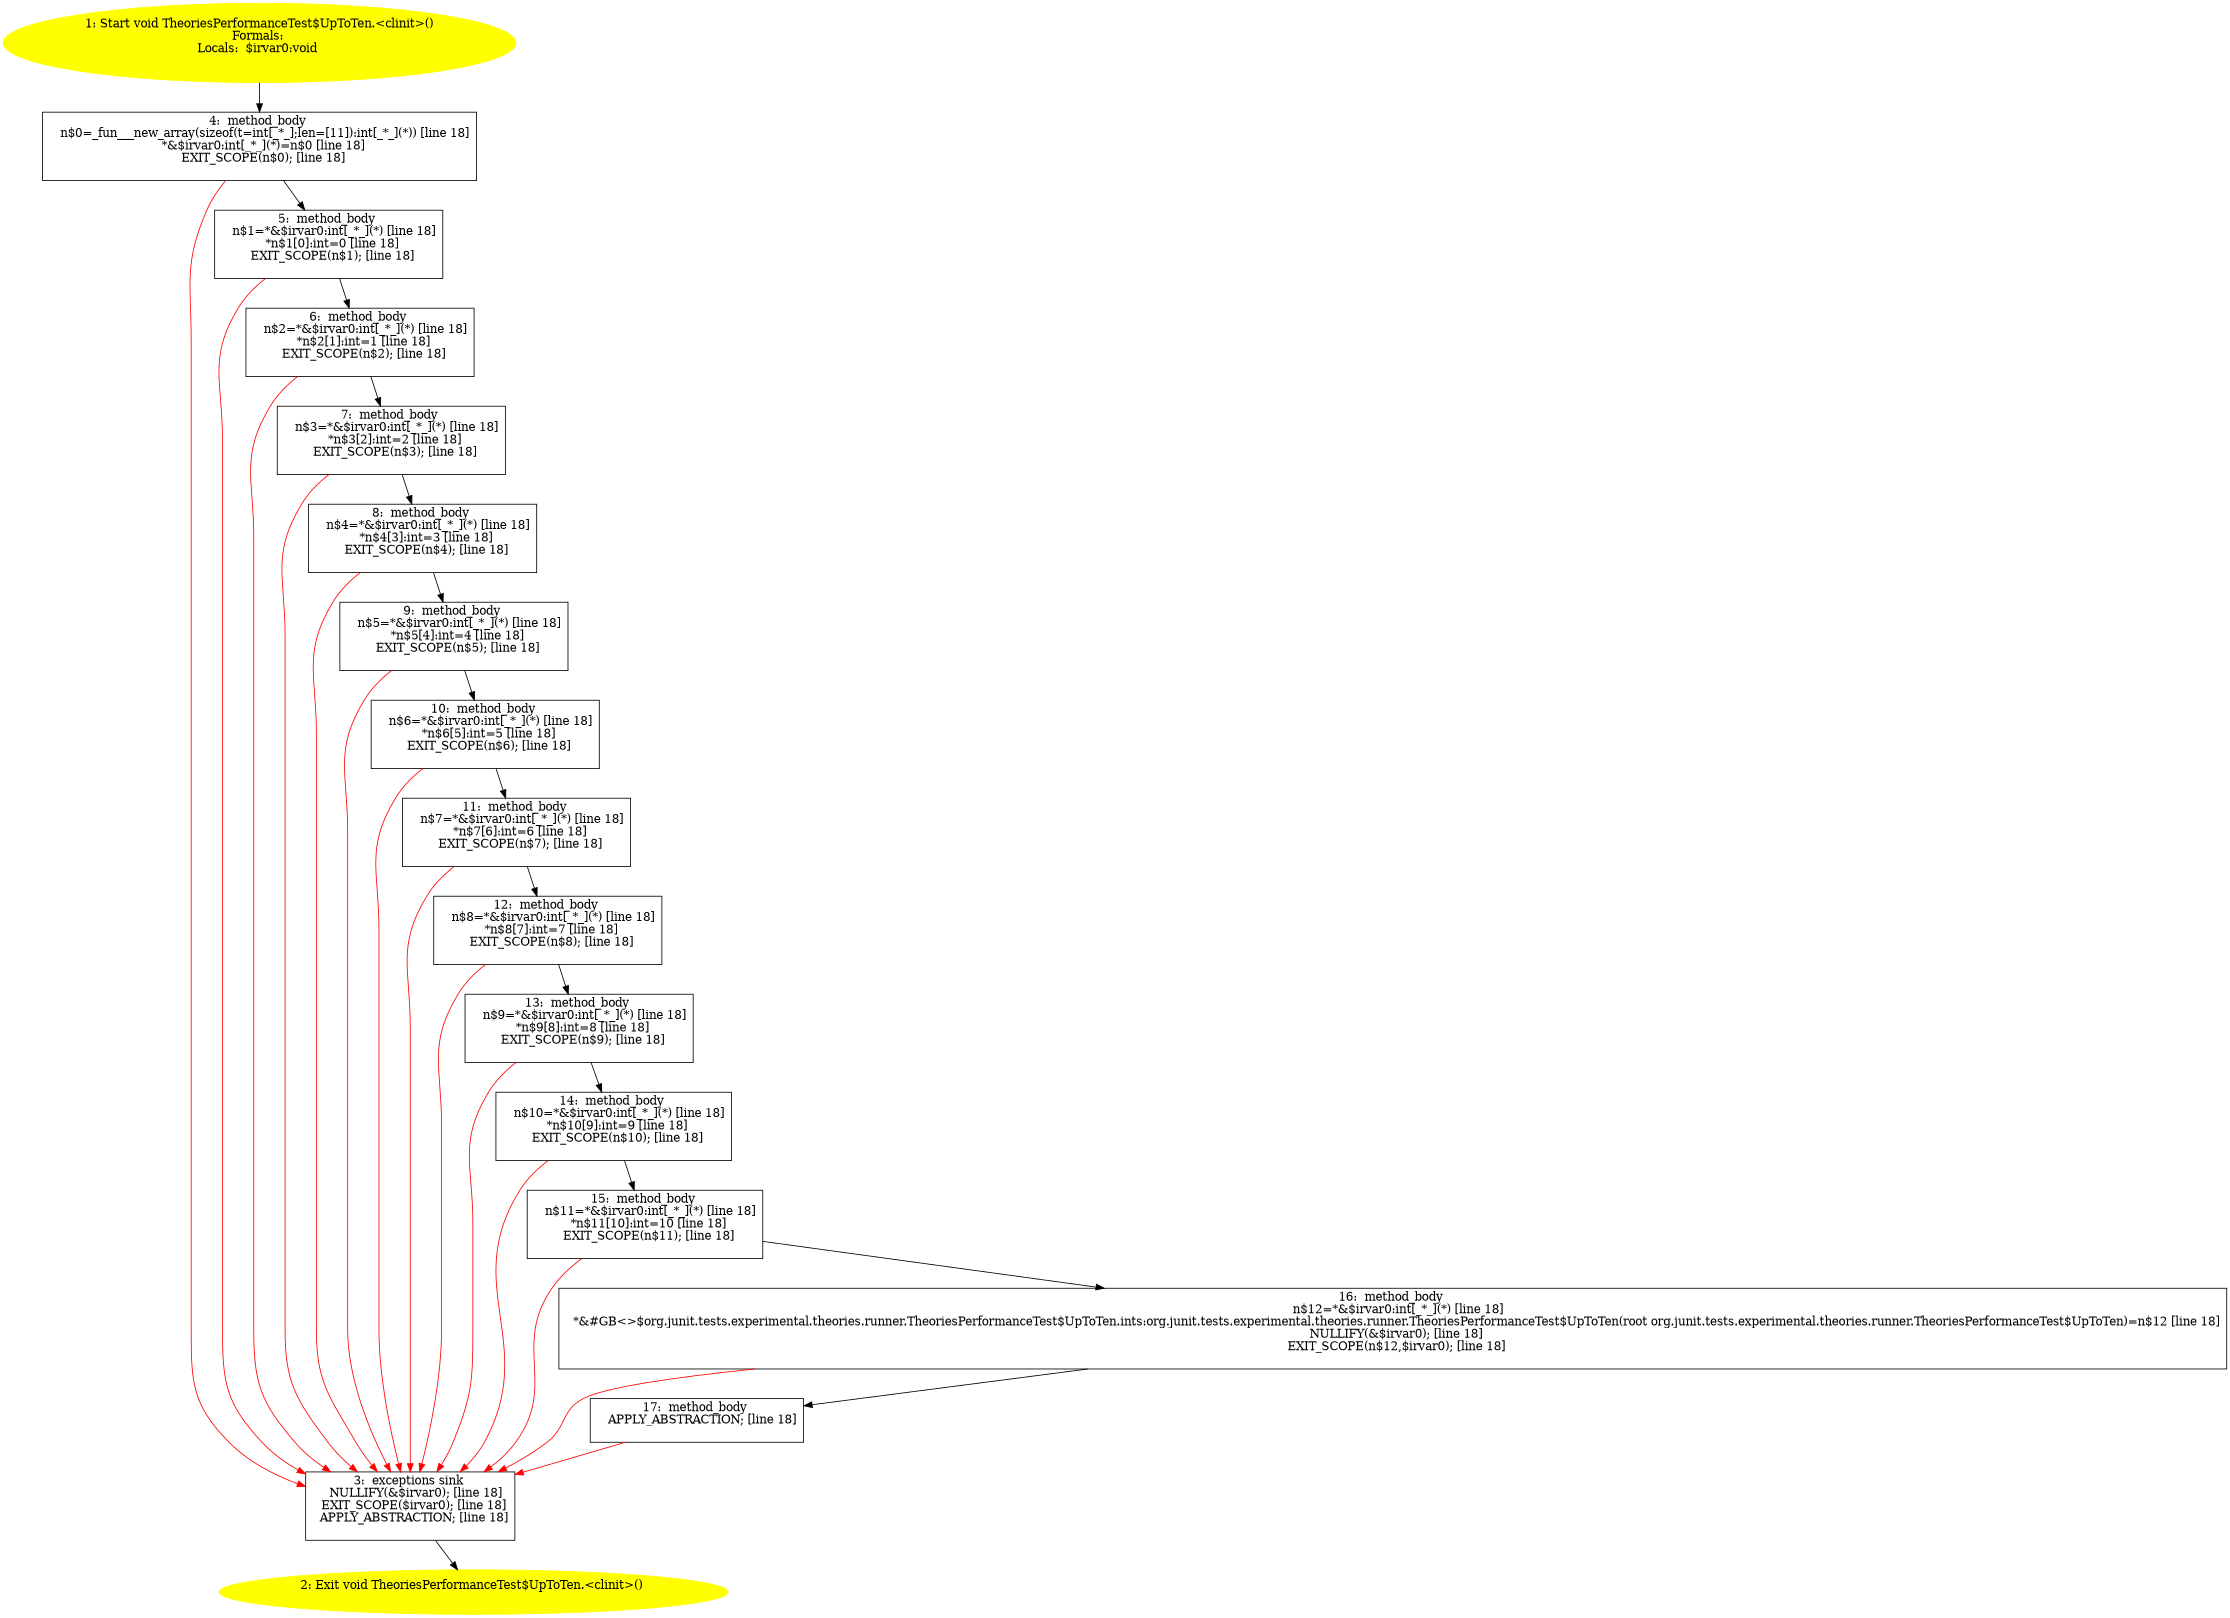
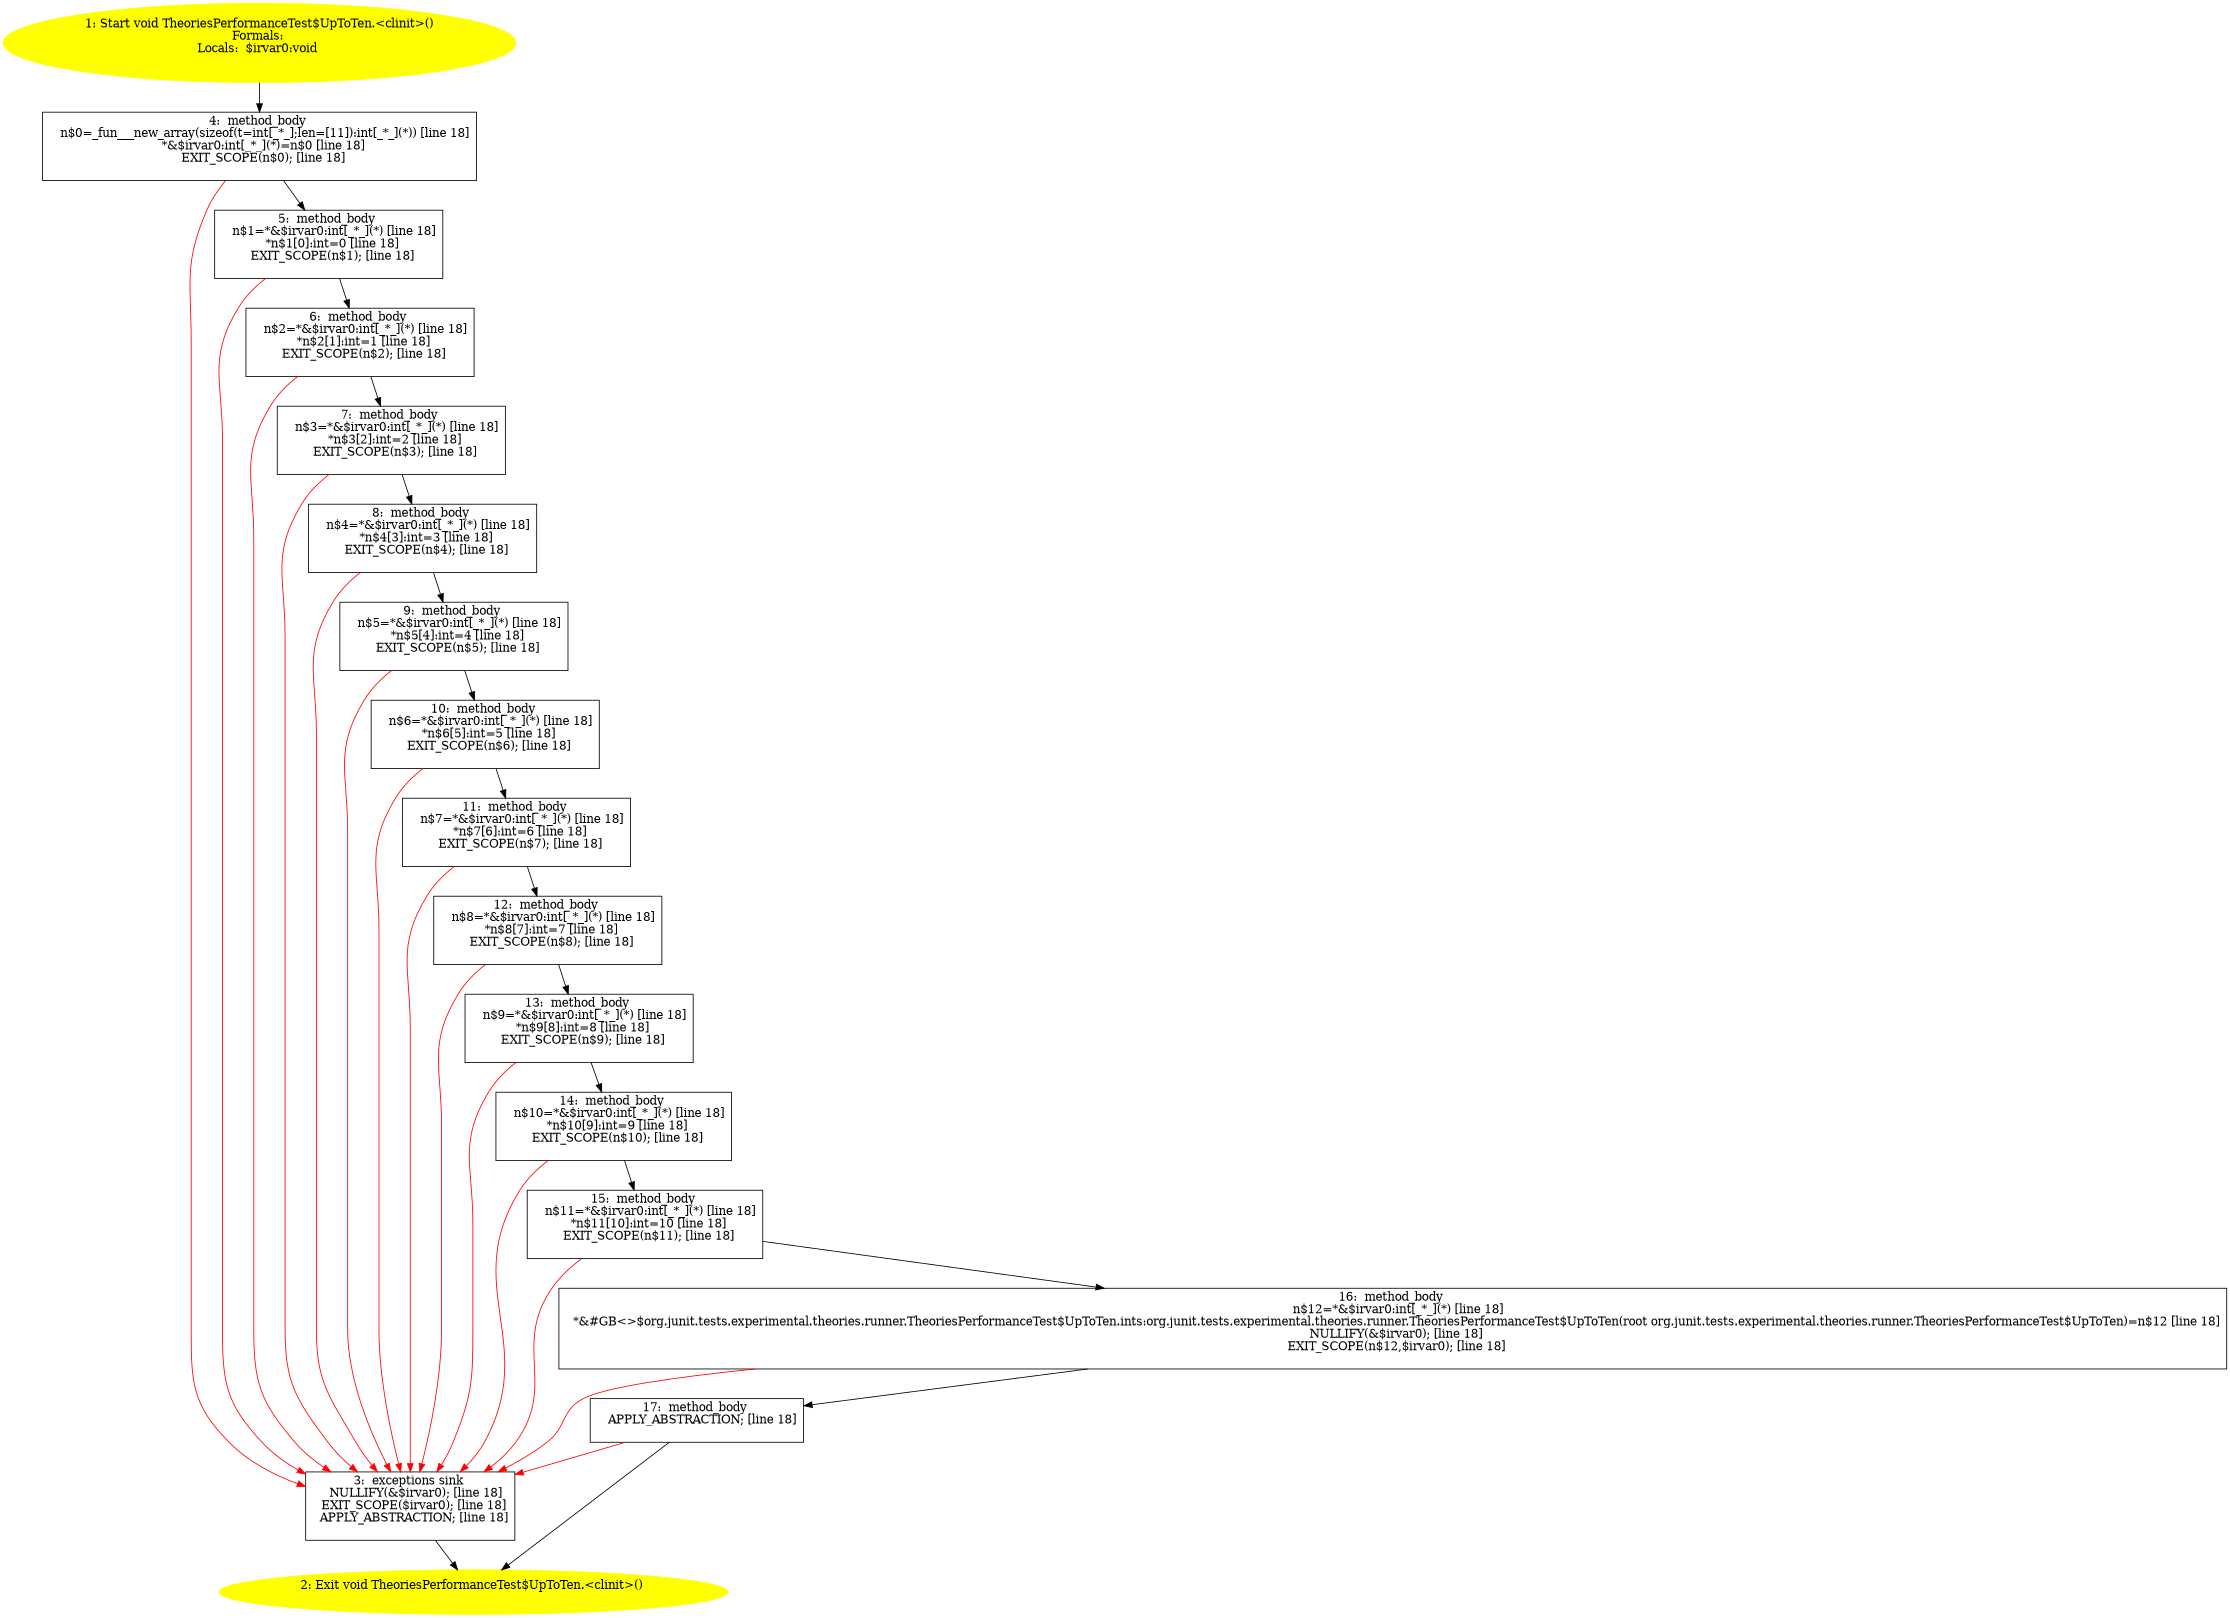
none -> (589, 1504)
